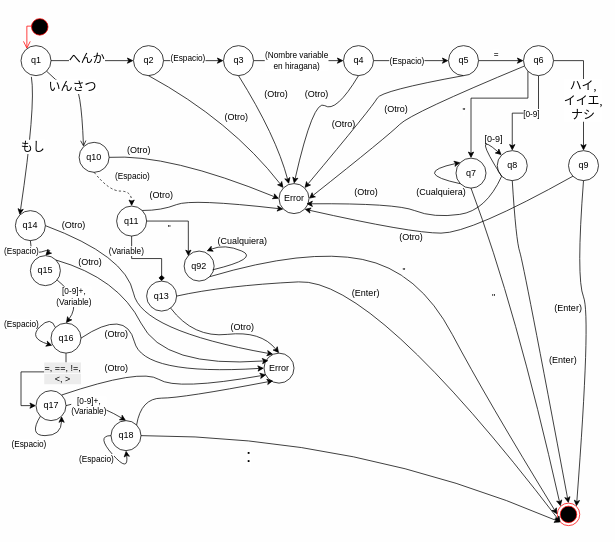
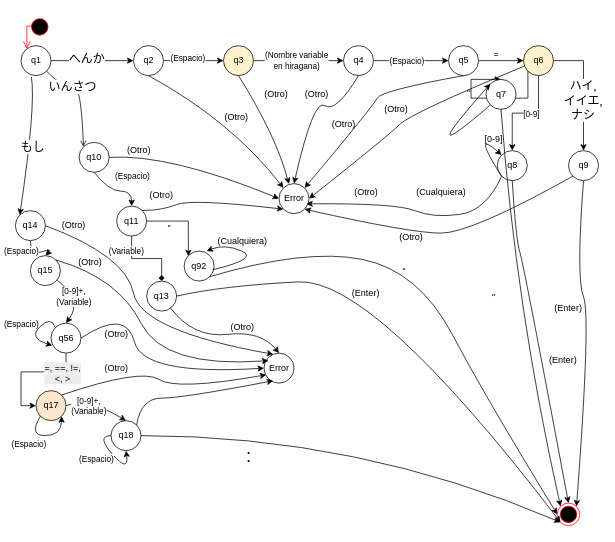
(239, 60) -> (239, 60)
(539, 60) -> (539, 60)
(471, 173) -> (501, 94)
(111, 188) -> (111, 188)
(66, 338) -> (66, 338)
(51, 405) -> (51, 405)
